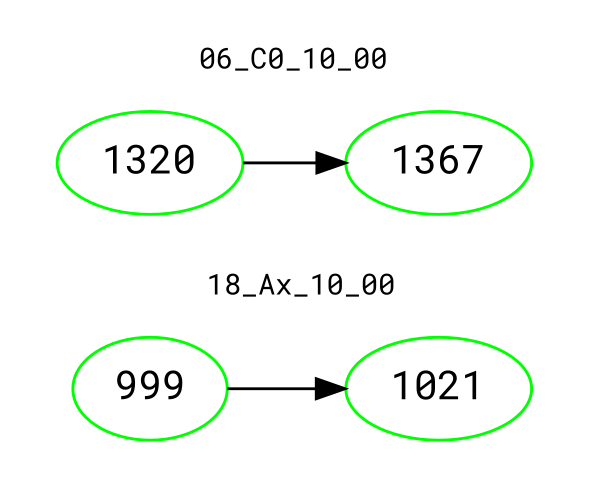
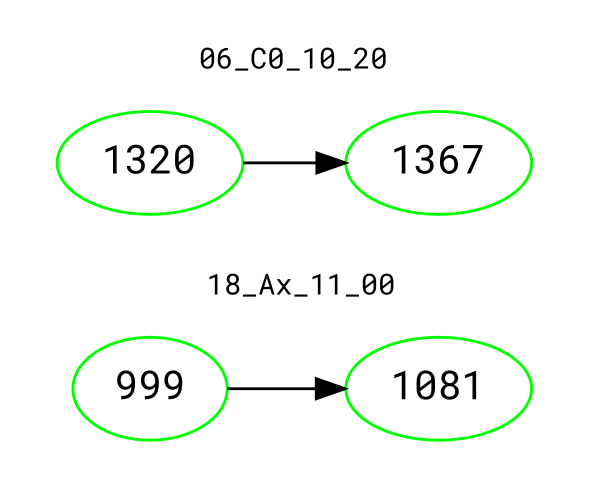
(294, 61) -> (294, 61)
(302, 287) -> (302, 287)
(439, 389) -> (439, 389)
